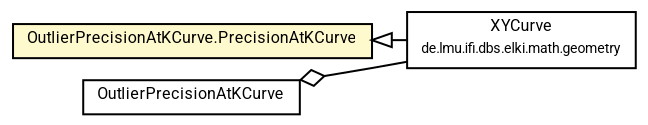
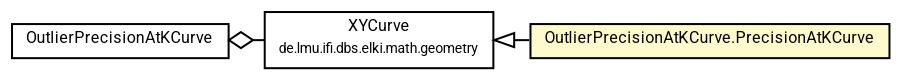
(400, 40) -> (522, 40)
